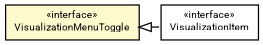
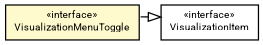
(156, 27) -> (143, 17)
